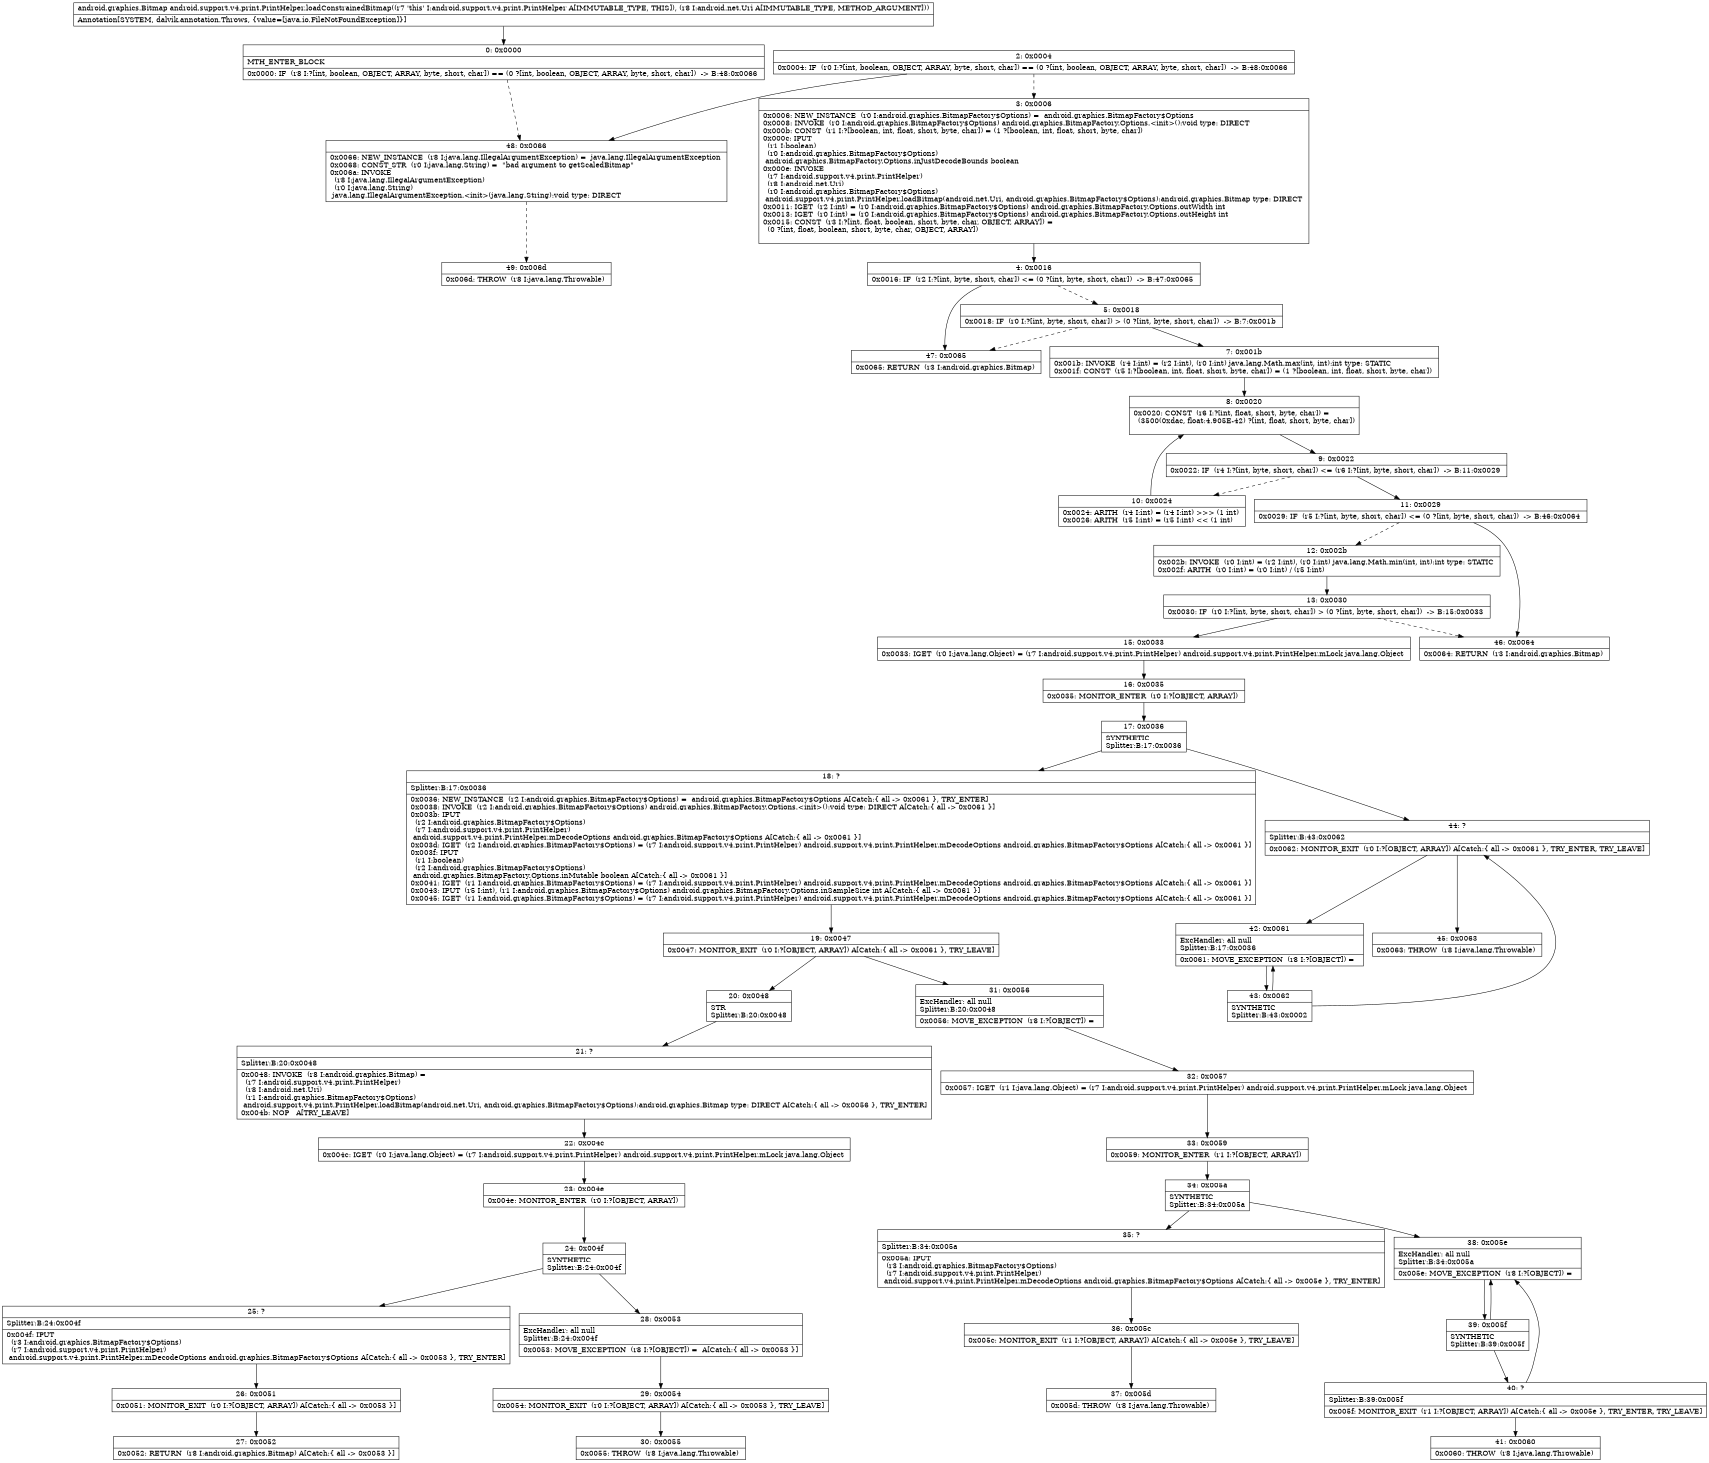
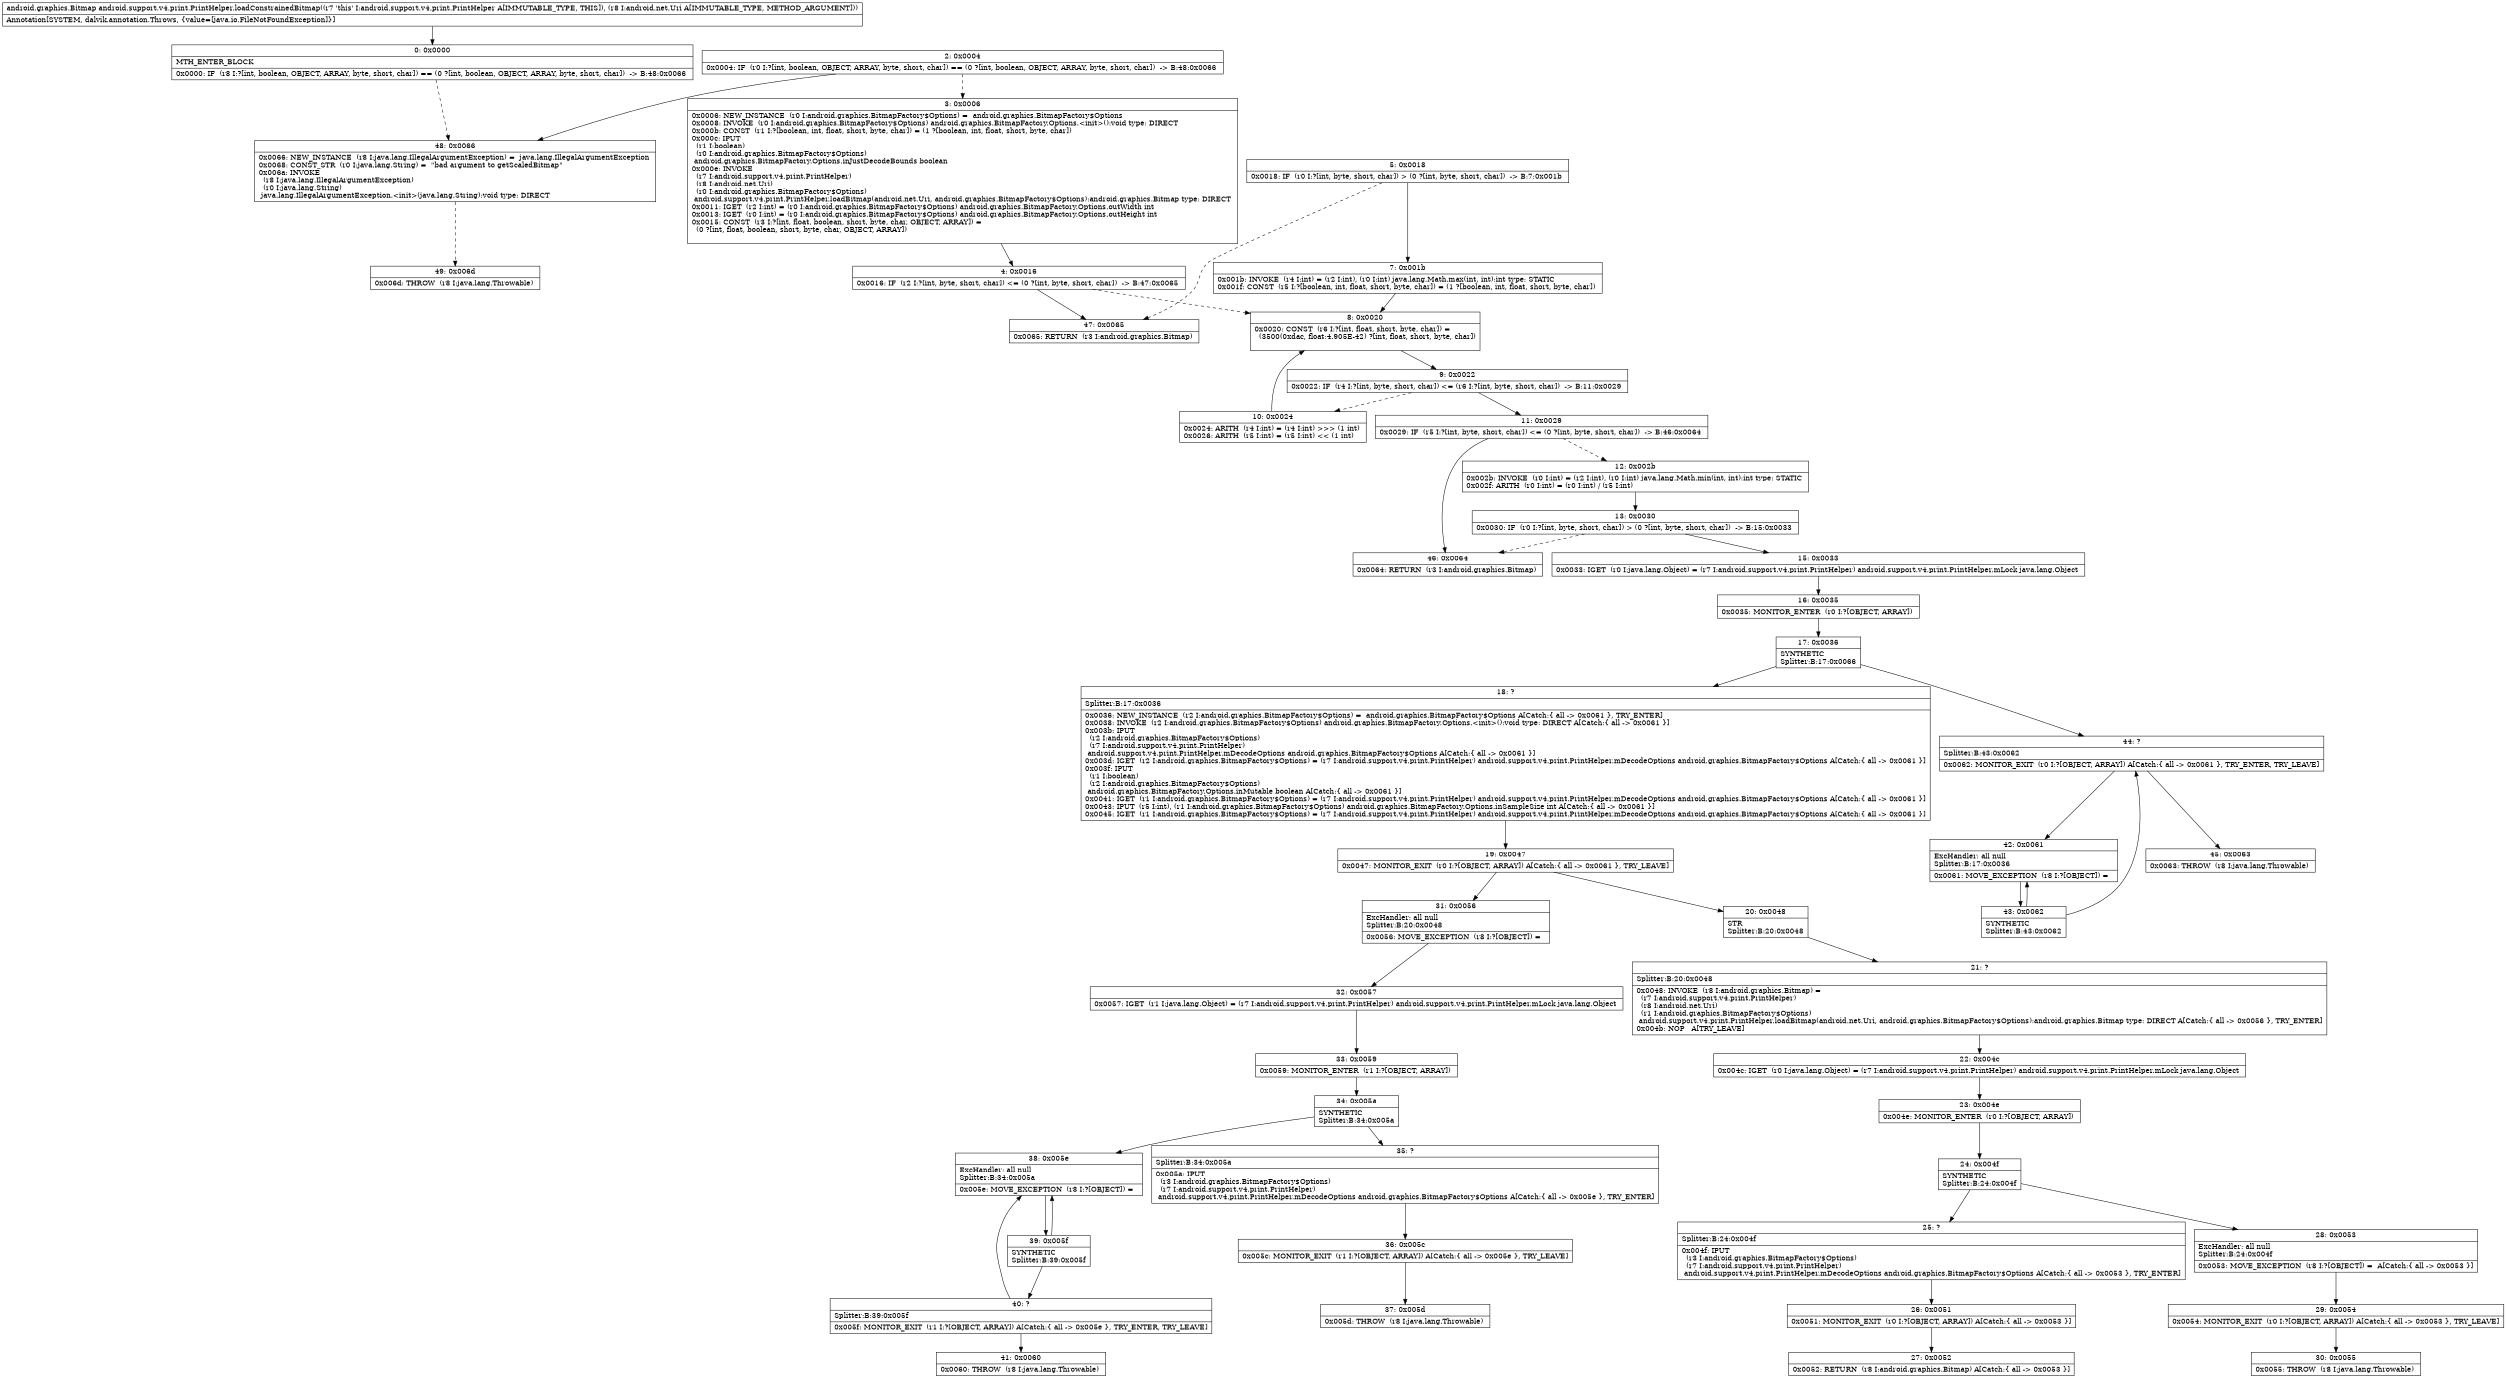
(1075, 294) -> (1169, 301)
(1144, 746) -> (1818, 662)
(1270, 1015) -> (2024, 931)
